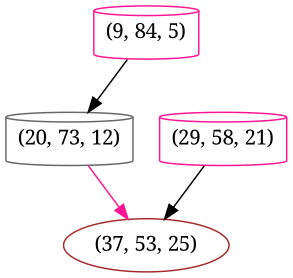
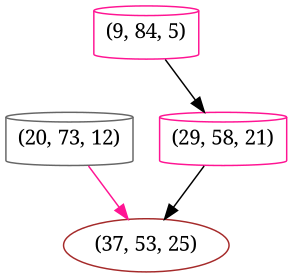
(112, 80) -> (180, 80)
